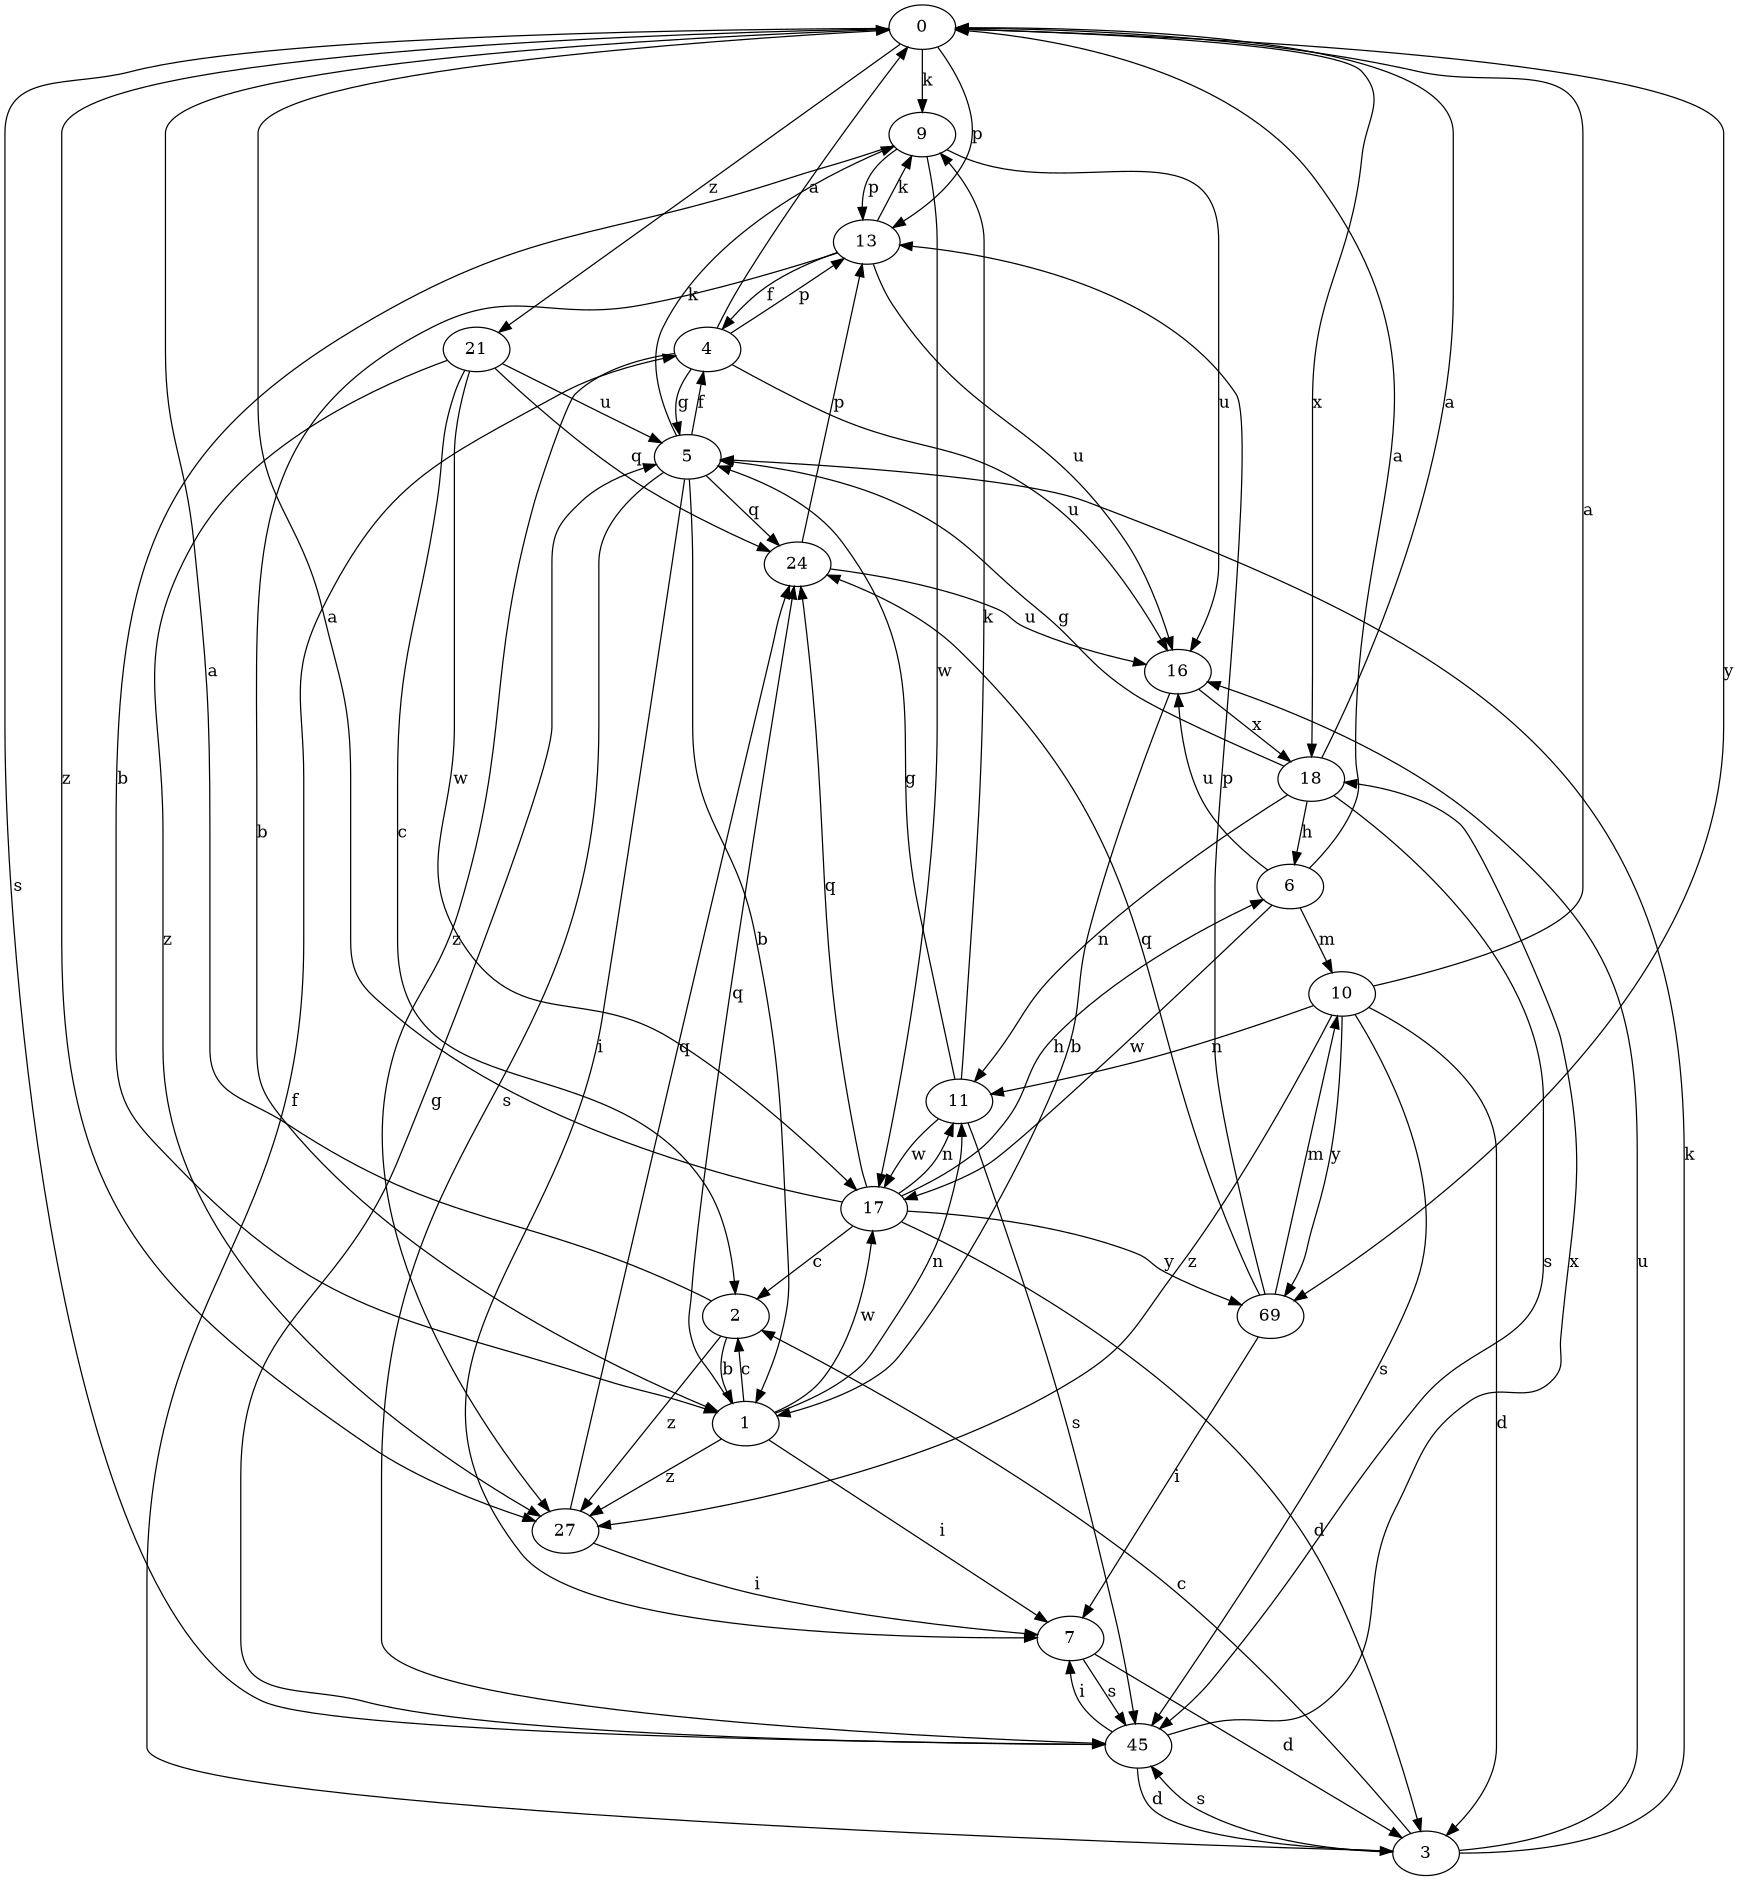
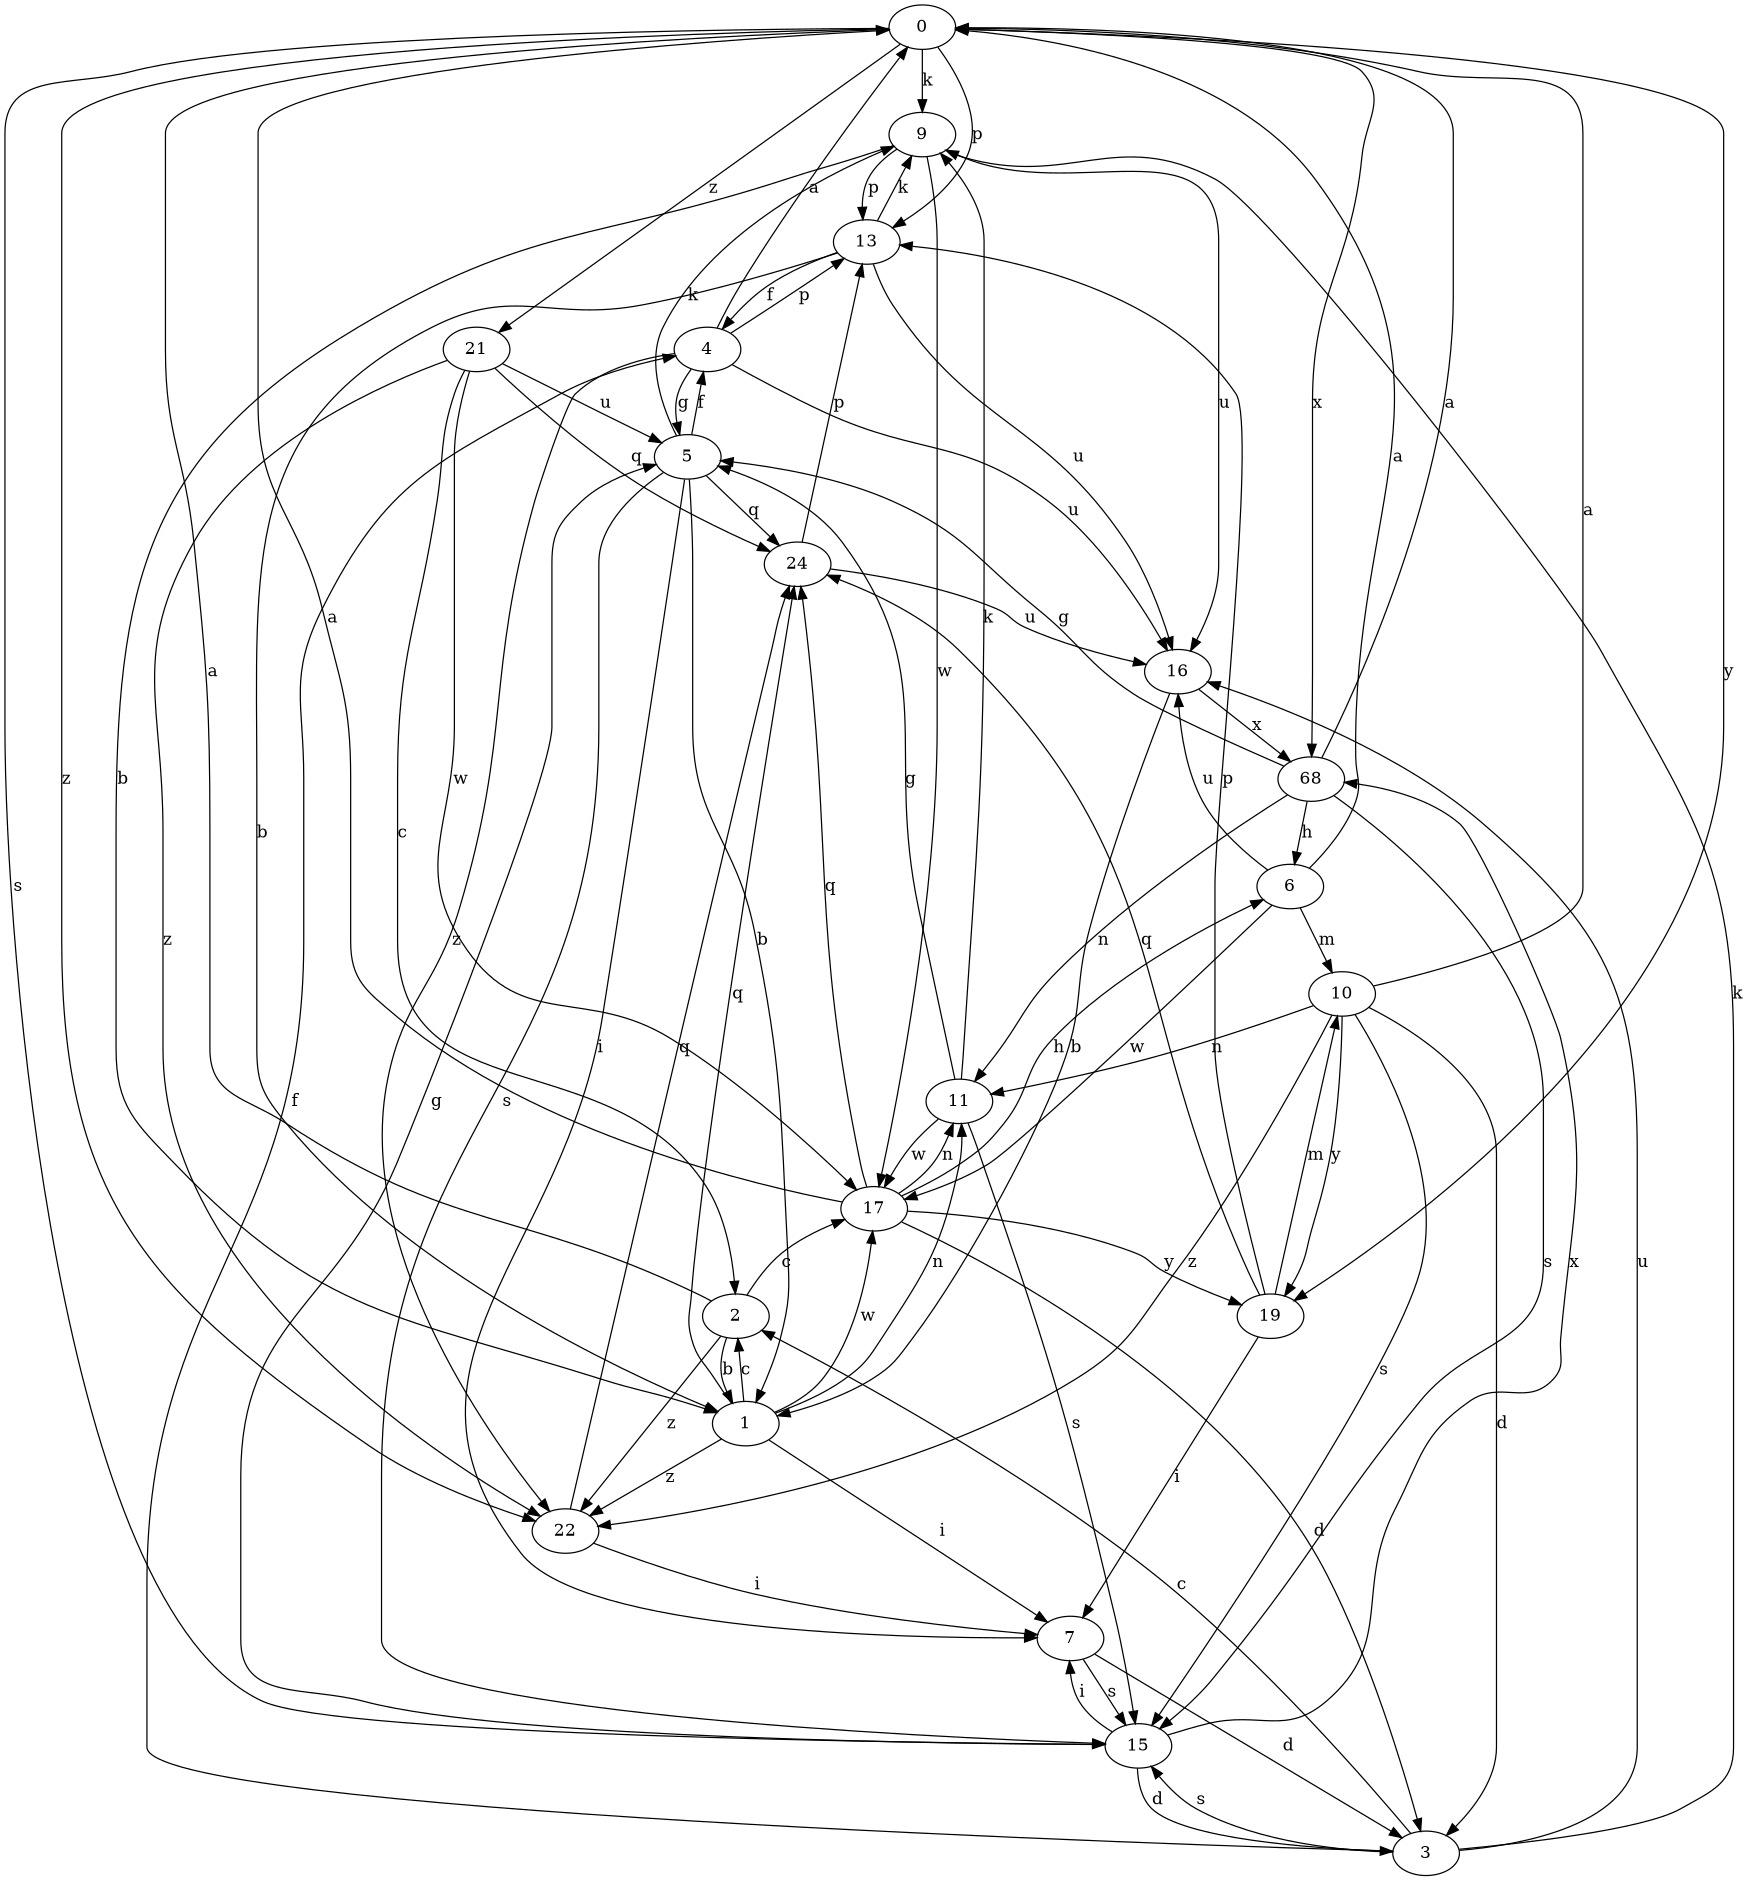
(1311, 779) -> (1311, 779)
(1650, 932) -> (1720, 905)
(810, 1259) -> (779, 1256)
(1271, 1316) -> (1271, 1316)
(566, 1531) -> (566, 1531)
(1138, 1746) -> (1138, 1746)
